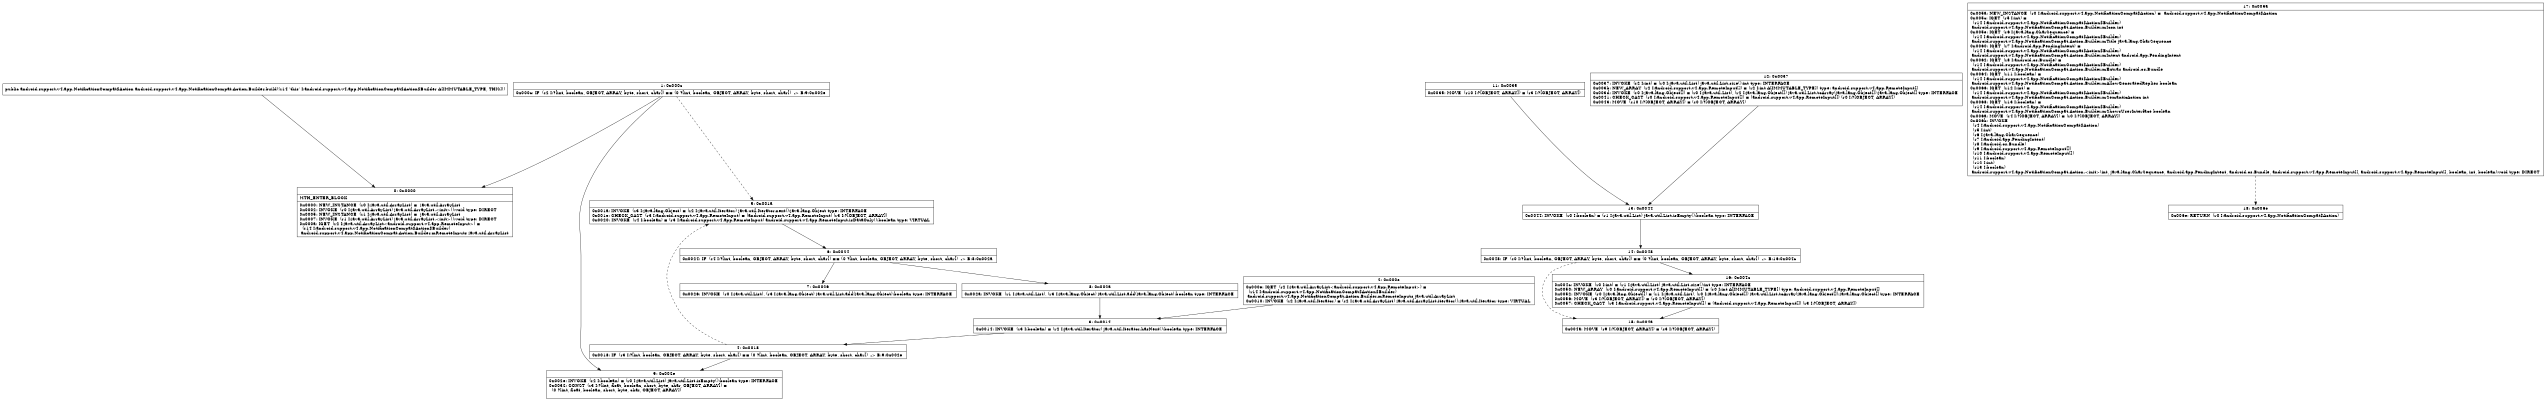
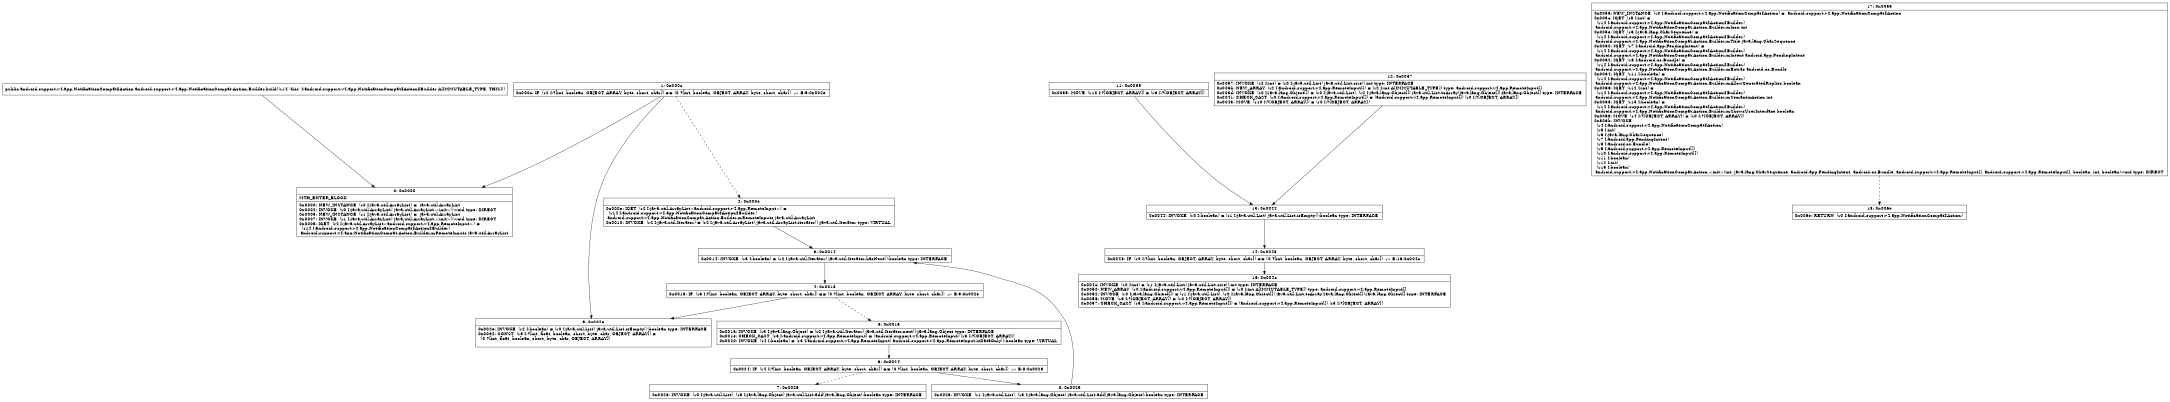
(714, 147) -> (707, 146)
(829, 272) -> (840, 378)
(1641, 326) -> none
